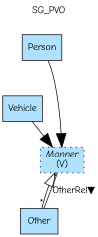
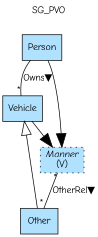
none -> (22, 77)
(45, 197) -> (32, 172)
